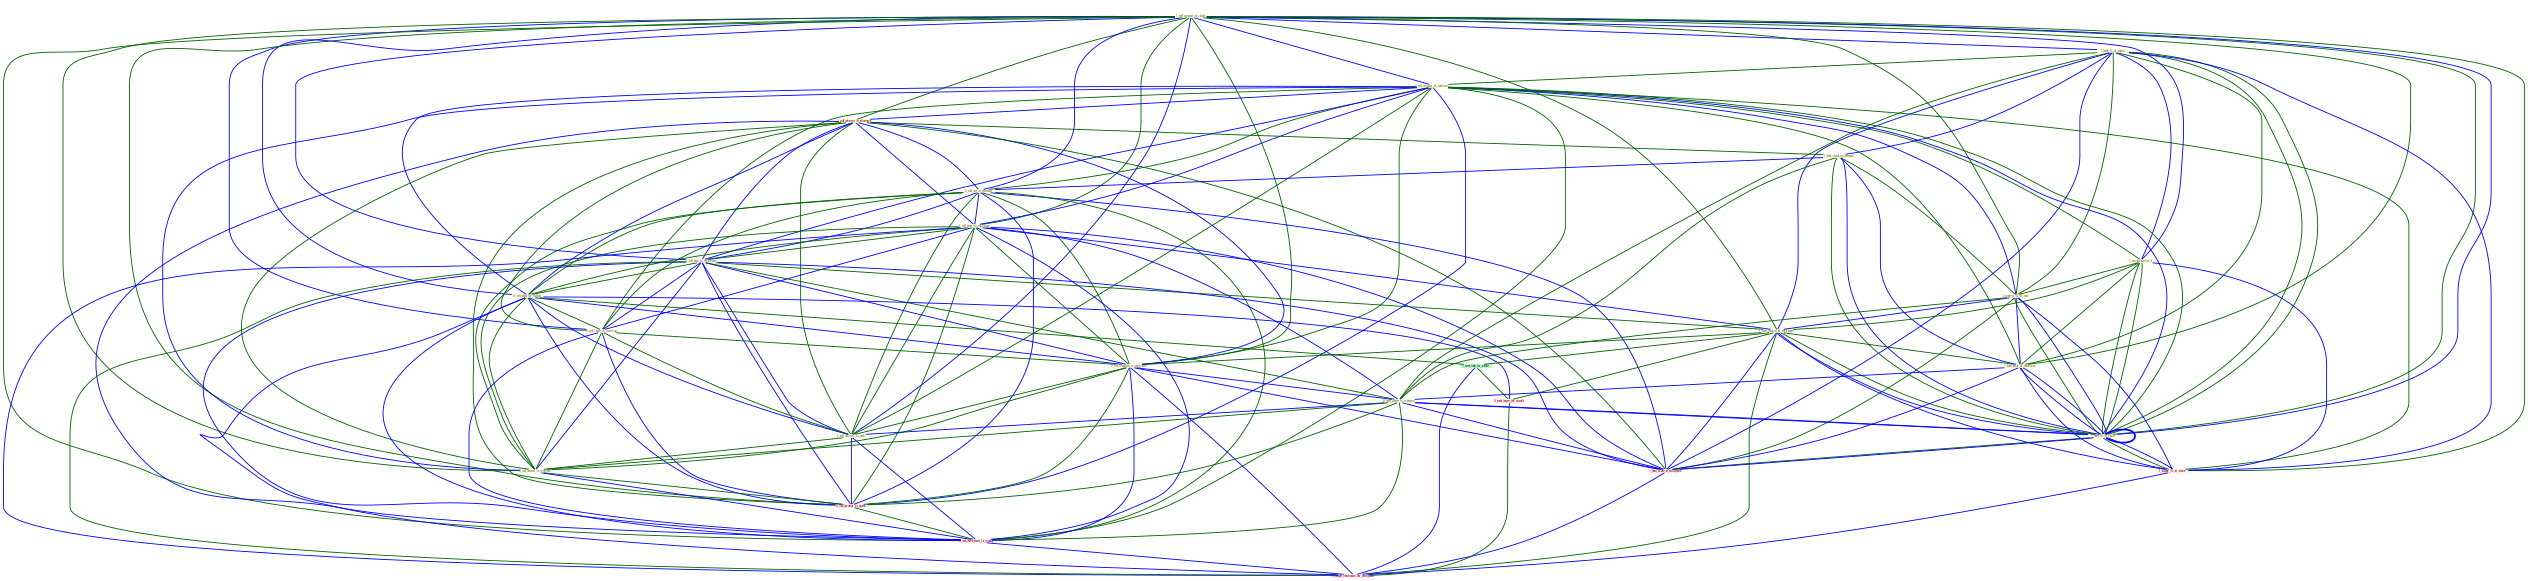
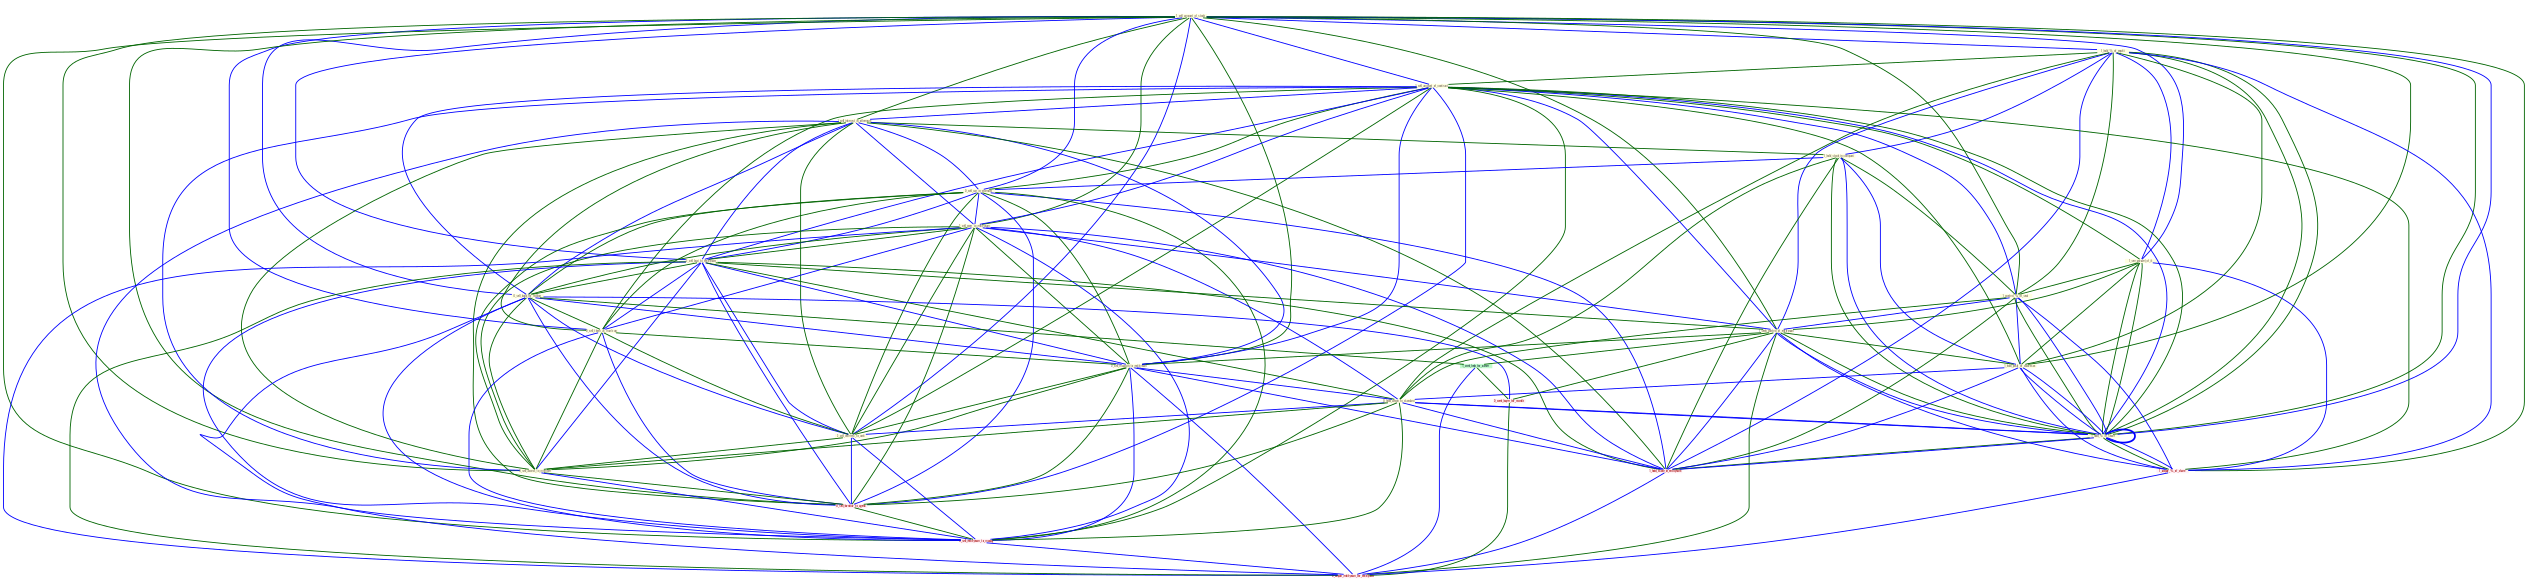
(855, 121) -> (855, 121)
none -> (1634, 173)
(1391, 293) -> (1391, 293)
none -> (1745, 309)
(1313, 310) -> (1313, 310)
